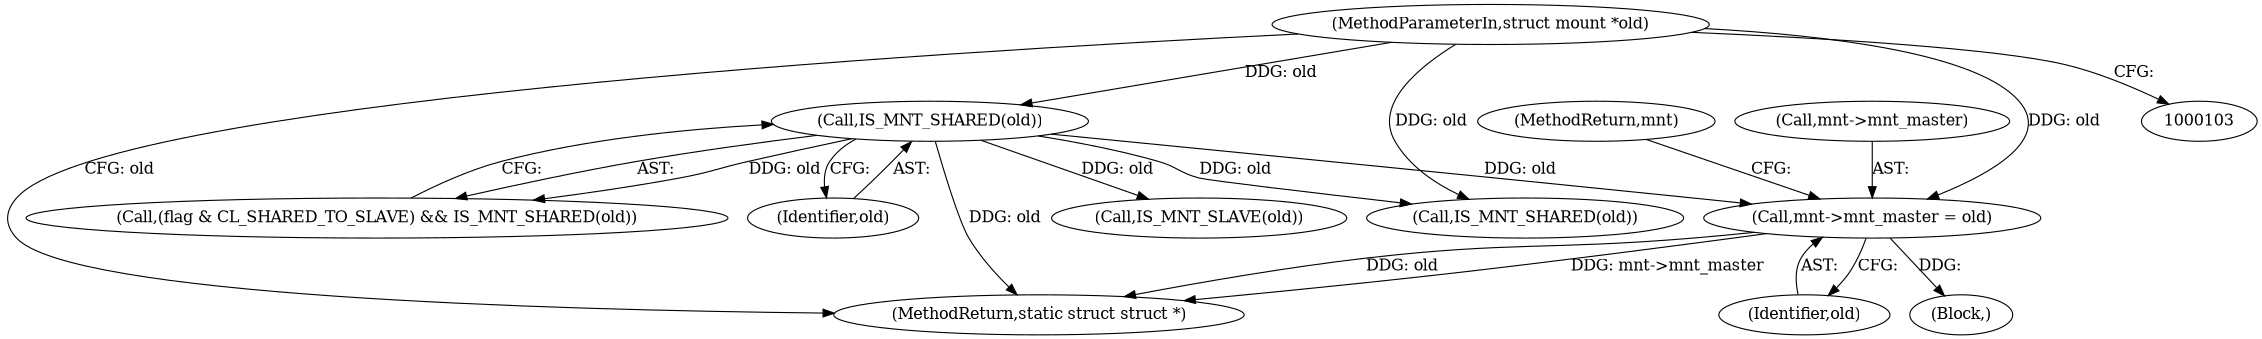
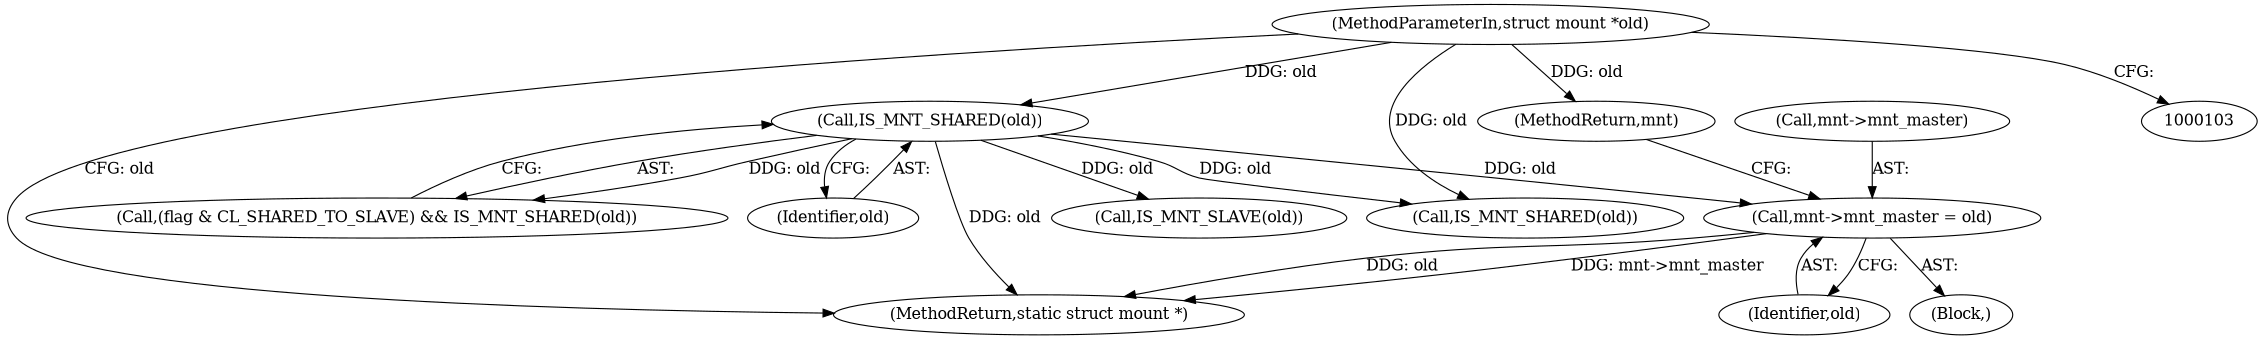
(1938, 60) -> (1539, 69)
(1942, 266) -> (1942, 266)
(1039, 315) -> (1039, 315)
